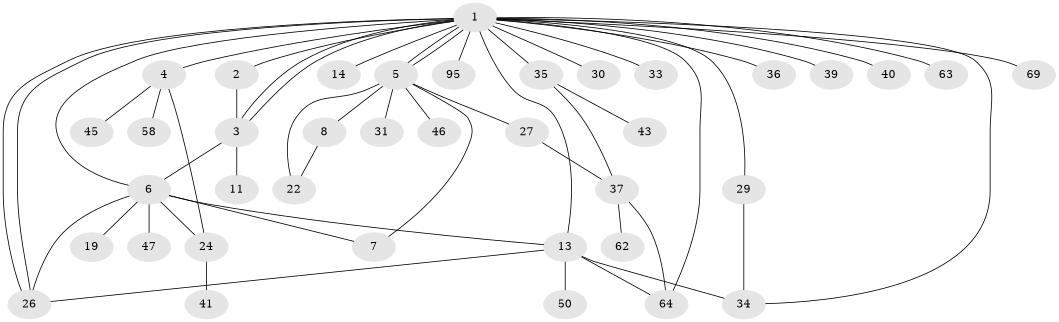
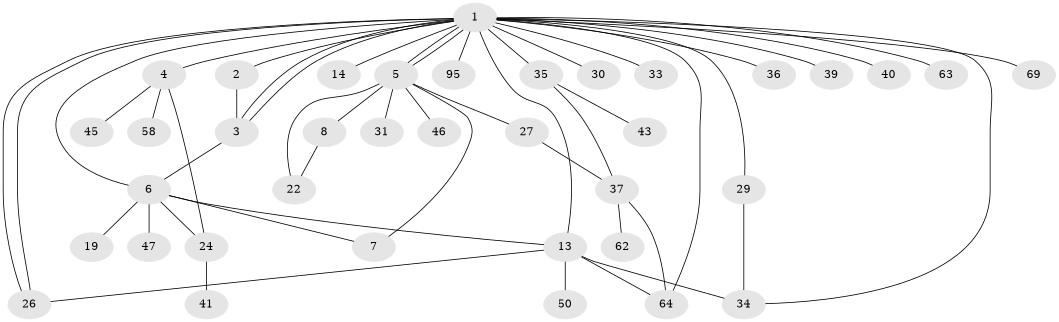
(237, 190) -> none
(67, 229) -> none
